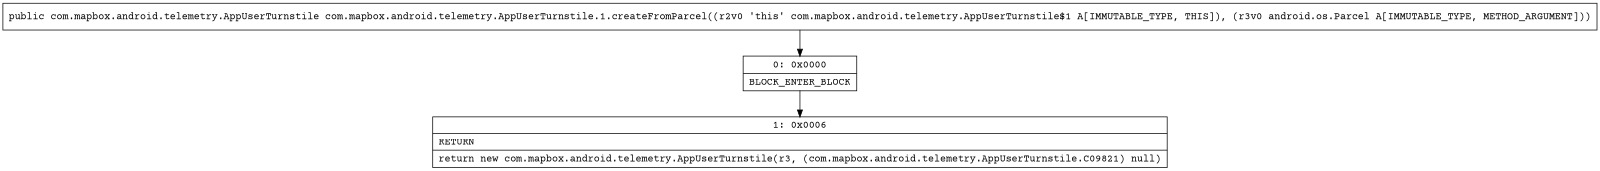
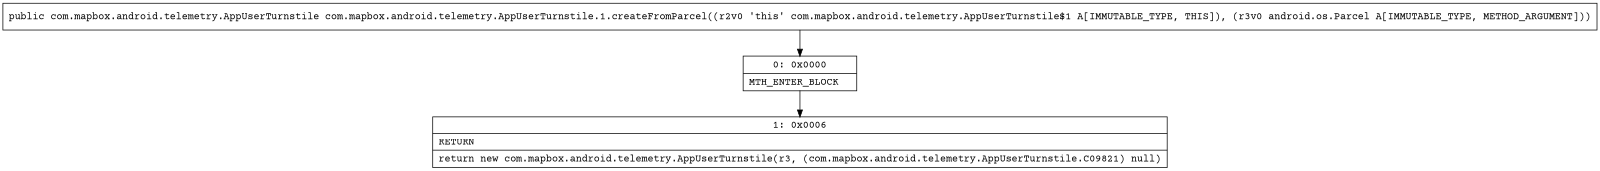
(800, 82) -> (794, 82)
